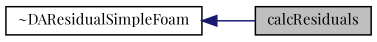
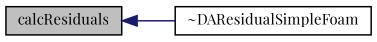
(236, 21) -> (156, 21)
